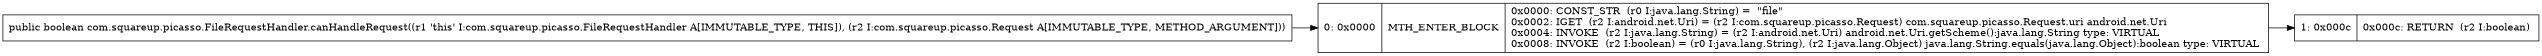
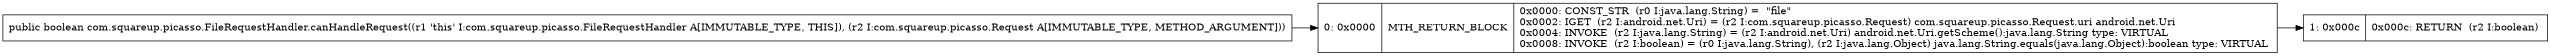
(1443, 28) -> (1448, 28)
